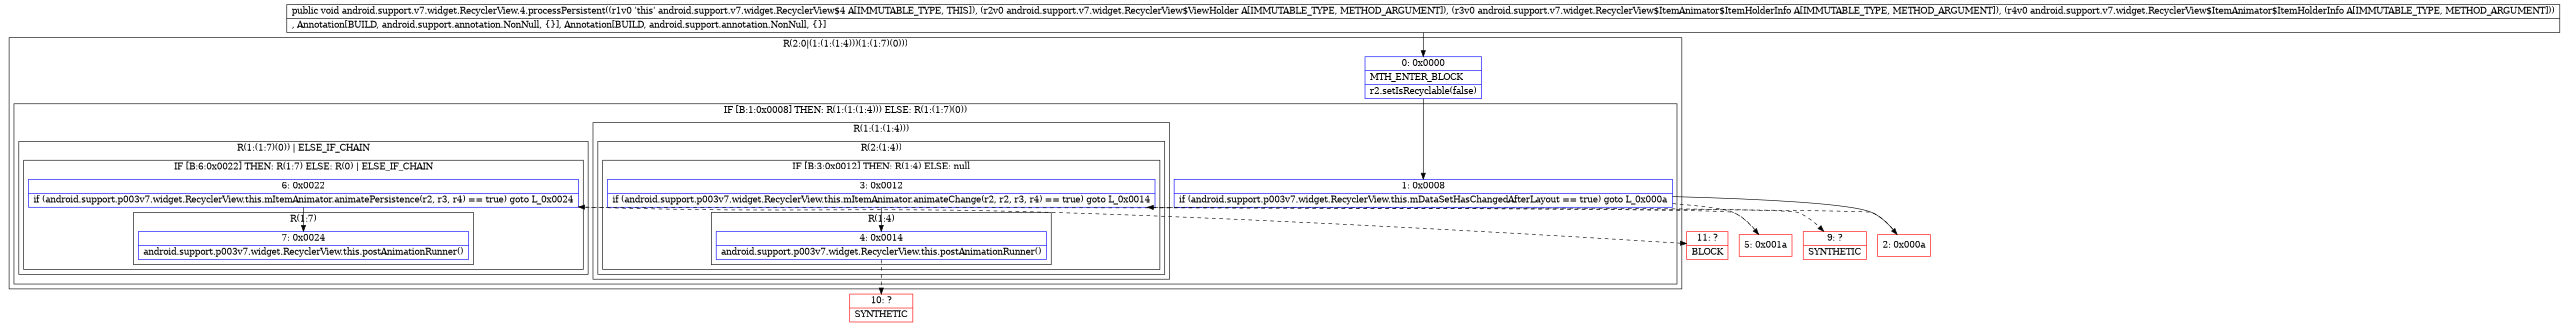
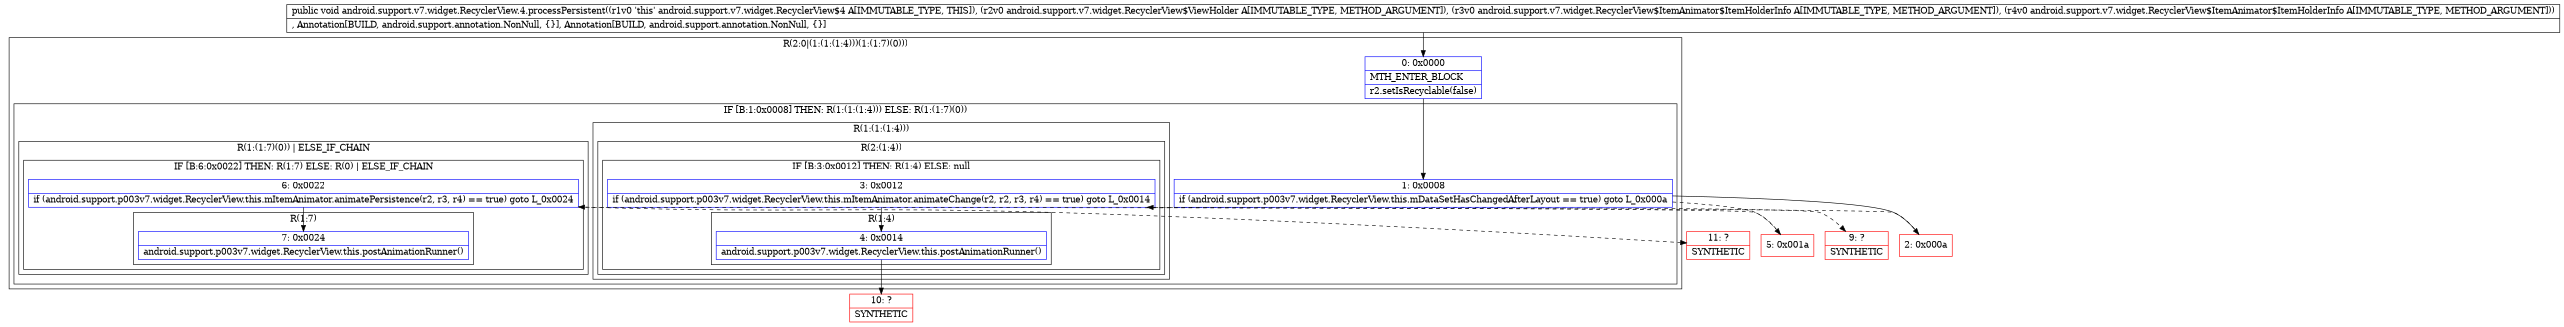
(1707, 252) -> (1718, 252)
(881, 274) -> (881, 274)
